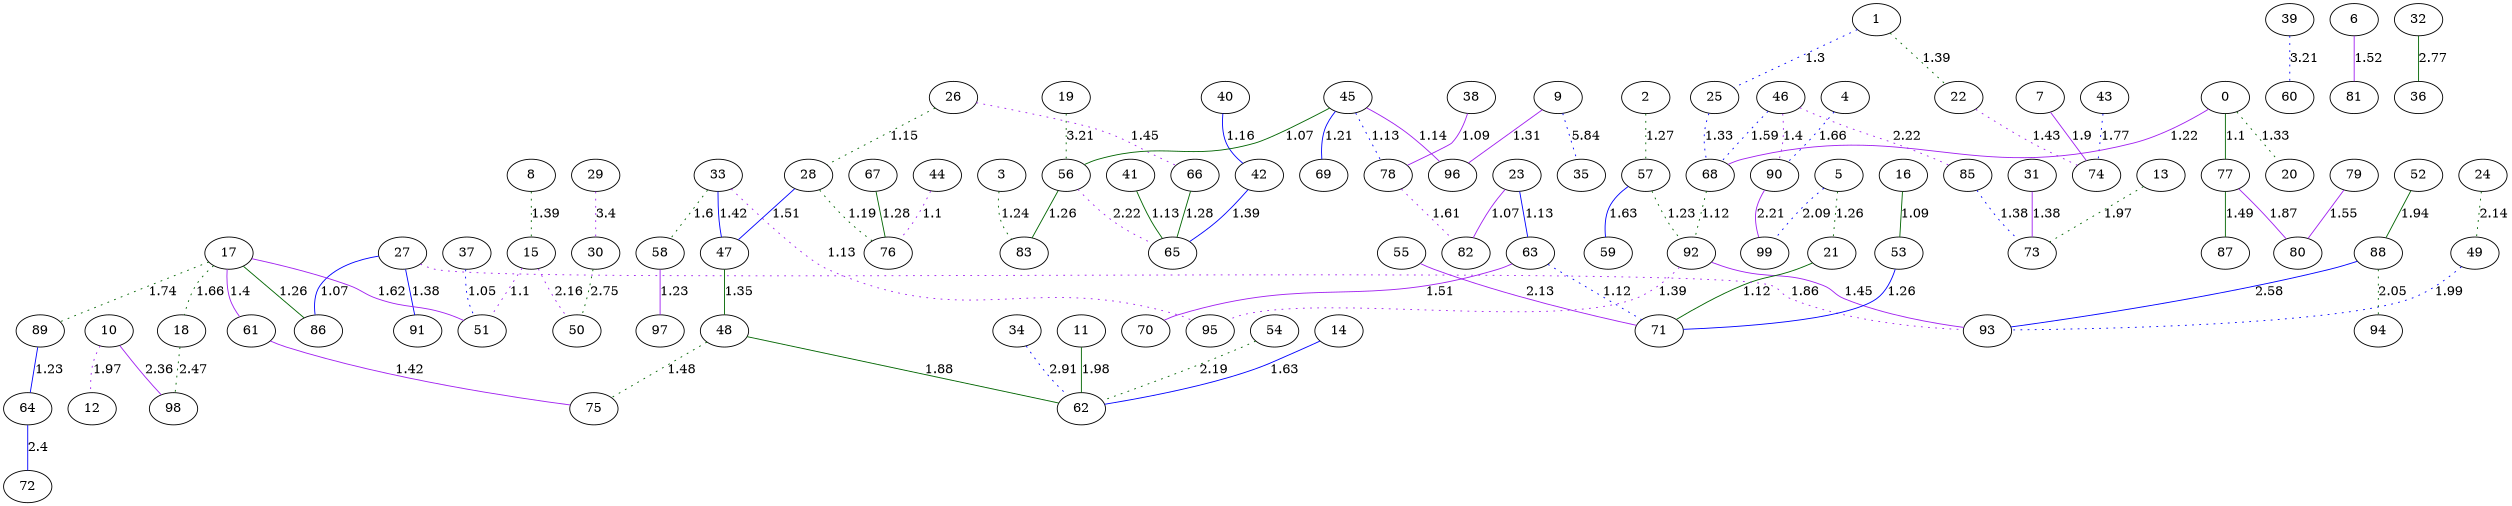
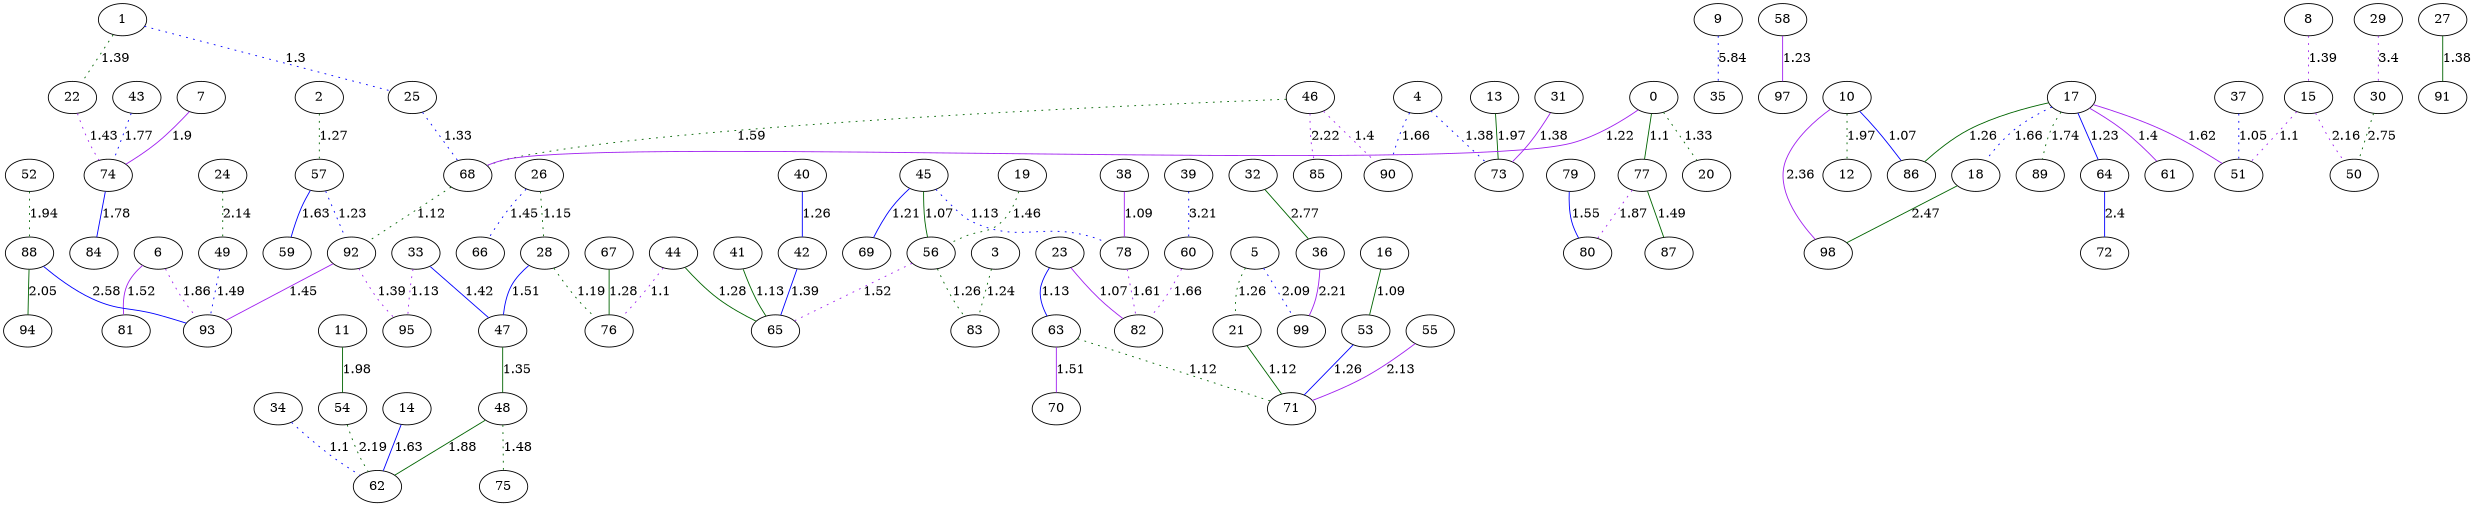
(1079, 124) -> (506, 212)
(1080, 136) -> (1027, 214)
(1241, 136) -> (817, 214)
(1745, 136) -> (885, 120)
(1453, 175) -> none
(1756, 213) -> (1317, 293)
(2263, 213) -> (1615, 214)
(531, 214) -> (2309, 59)
(689, 214) -> none
(1045, 214) -> (950, 293)
(1127, 214) -> (877, 292)
(1184, 214) -> (718, 298)
(2096, 214) -> (1497, 136)
(2326, 214) -> (1570, 216)
(2398, 214) -> (30, 214)
(1664, 216) -> (335, 214)
(1996, 216) -> (1458, 137)
none -> (94, 253)
(333, 273) -> (1881, 135)
(1195, 275) -> (179, 294)
(195, 288) -> (2015, 129)
(410, 292) -> (2443, 59)
(1595, 292) -> (1174, 370)
(2378, 292) -> (28, 292)
(2449, 292) -> (231, 292)
none -> (1168, 294)
(92, 368) -> (1847, 136)
(34, 370) -> (2088, 136)
(178, 370) -> (1902, 214)
(1063, 370) -> (339, 448)
(1081, 370) -> (343, 370)
(419, 380) -> none
